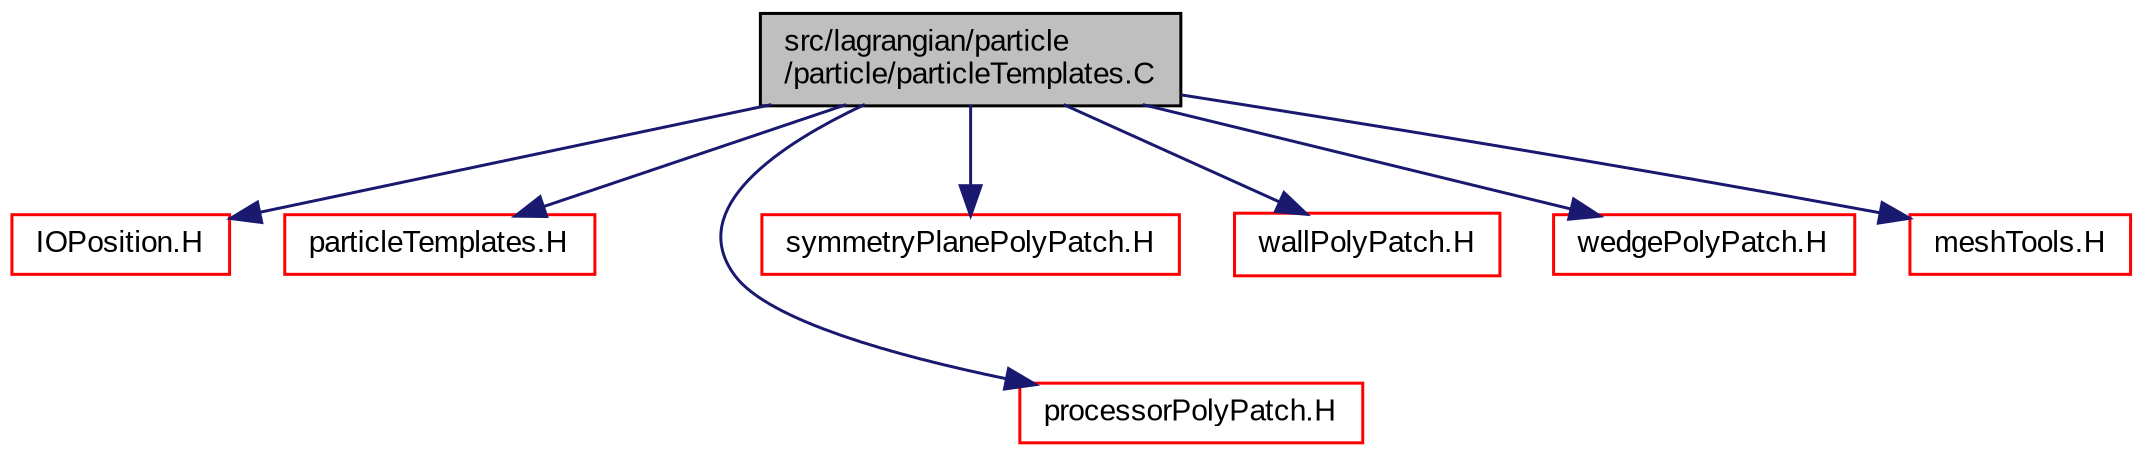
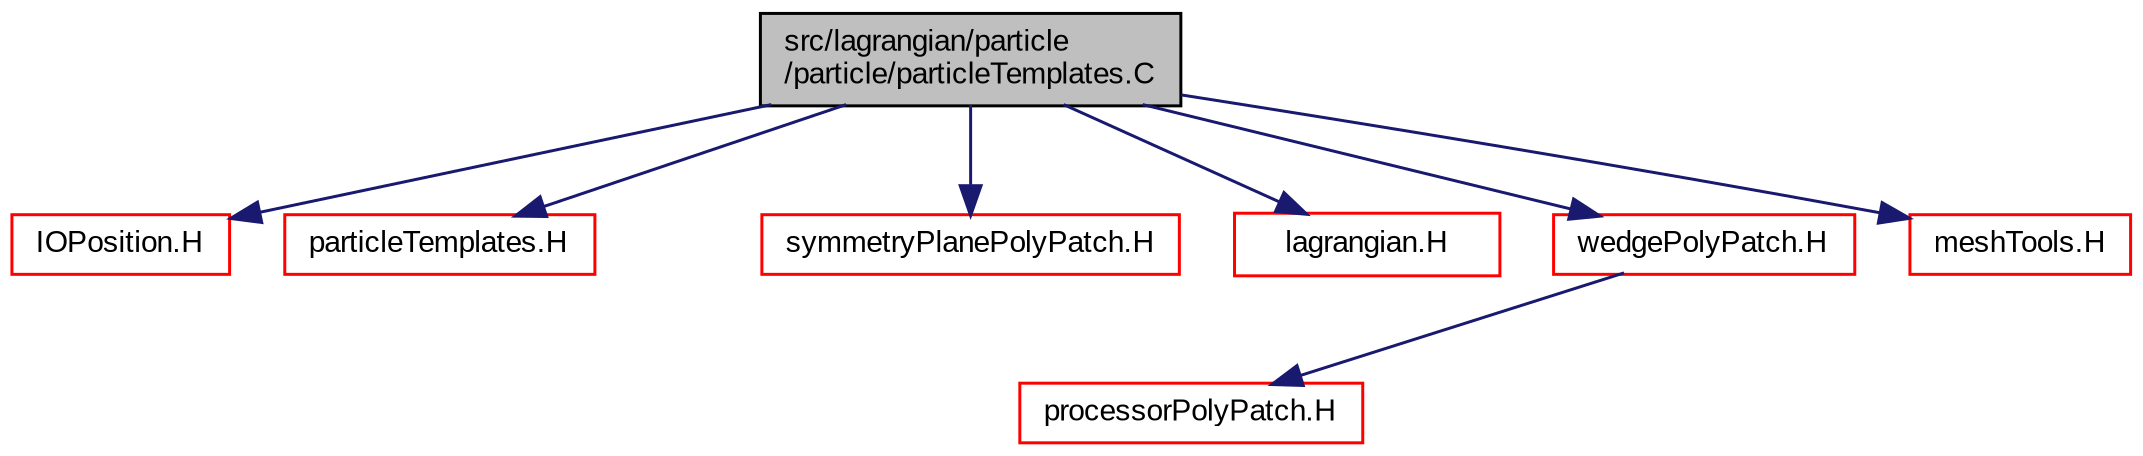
(1367, 245) -> (1367, 245)
(752, 293) -> (1462, 324)
